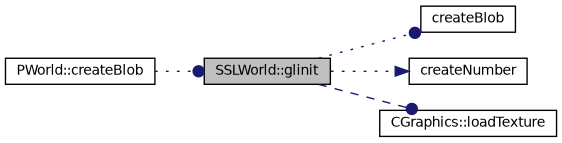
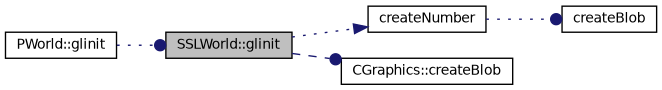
(364, 46) -> (518, 19)
(80, 71) -> (61, 45)
(468, 123) -> (427, 71)
